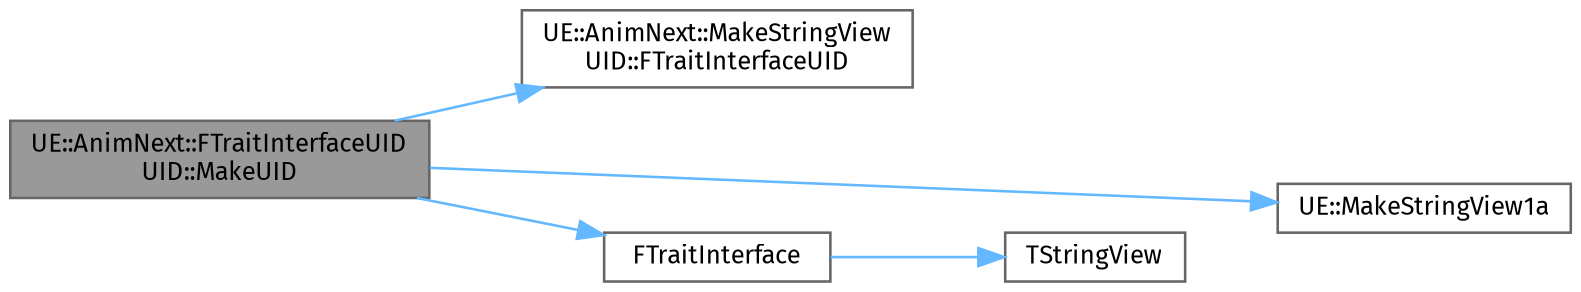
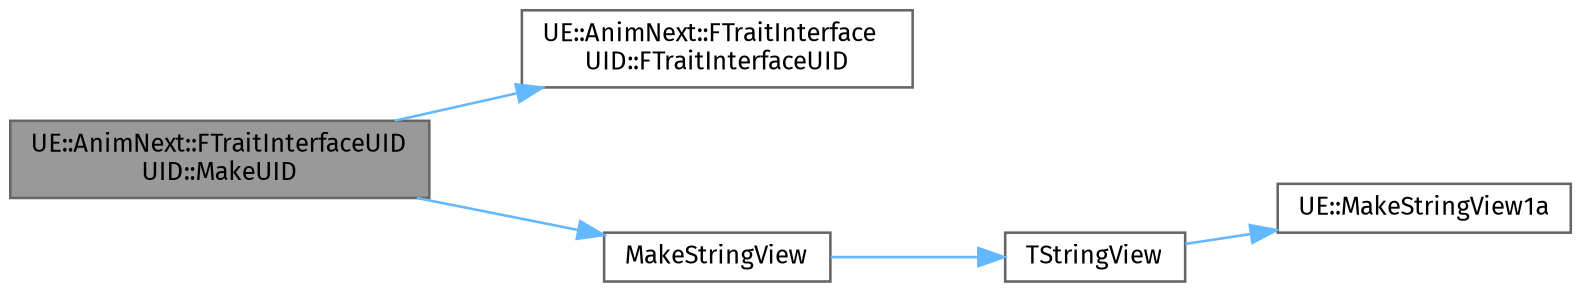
(717, 49) -> (717, 49)
(840, 185) -> (1218, 239)
(717, 257) -> (717, 257)
